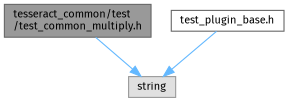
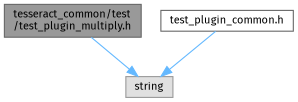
(78, 21) -> (73, 21)
(228, 21) -> (227, 21)
